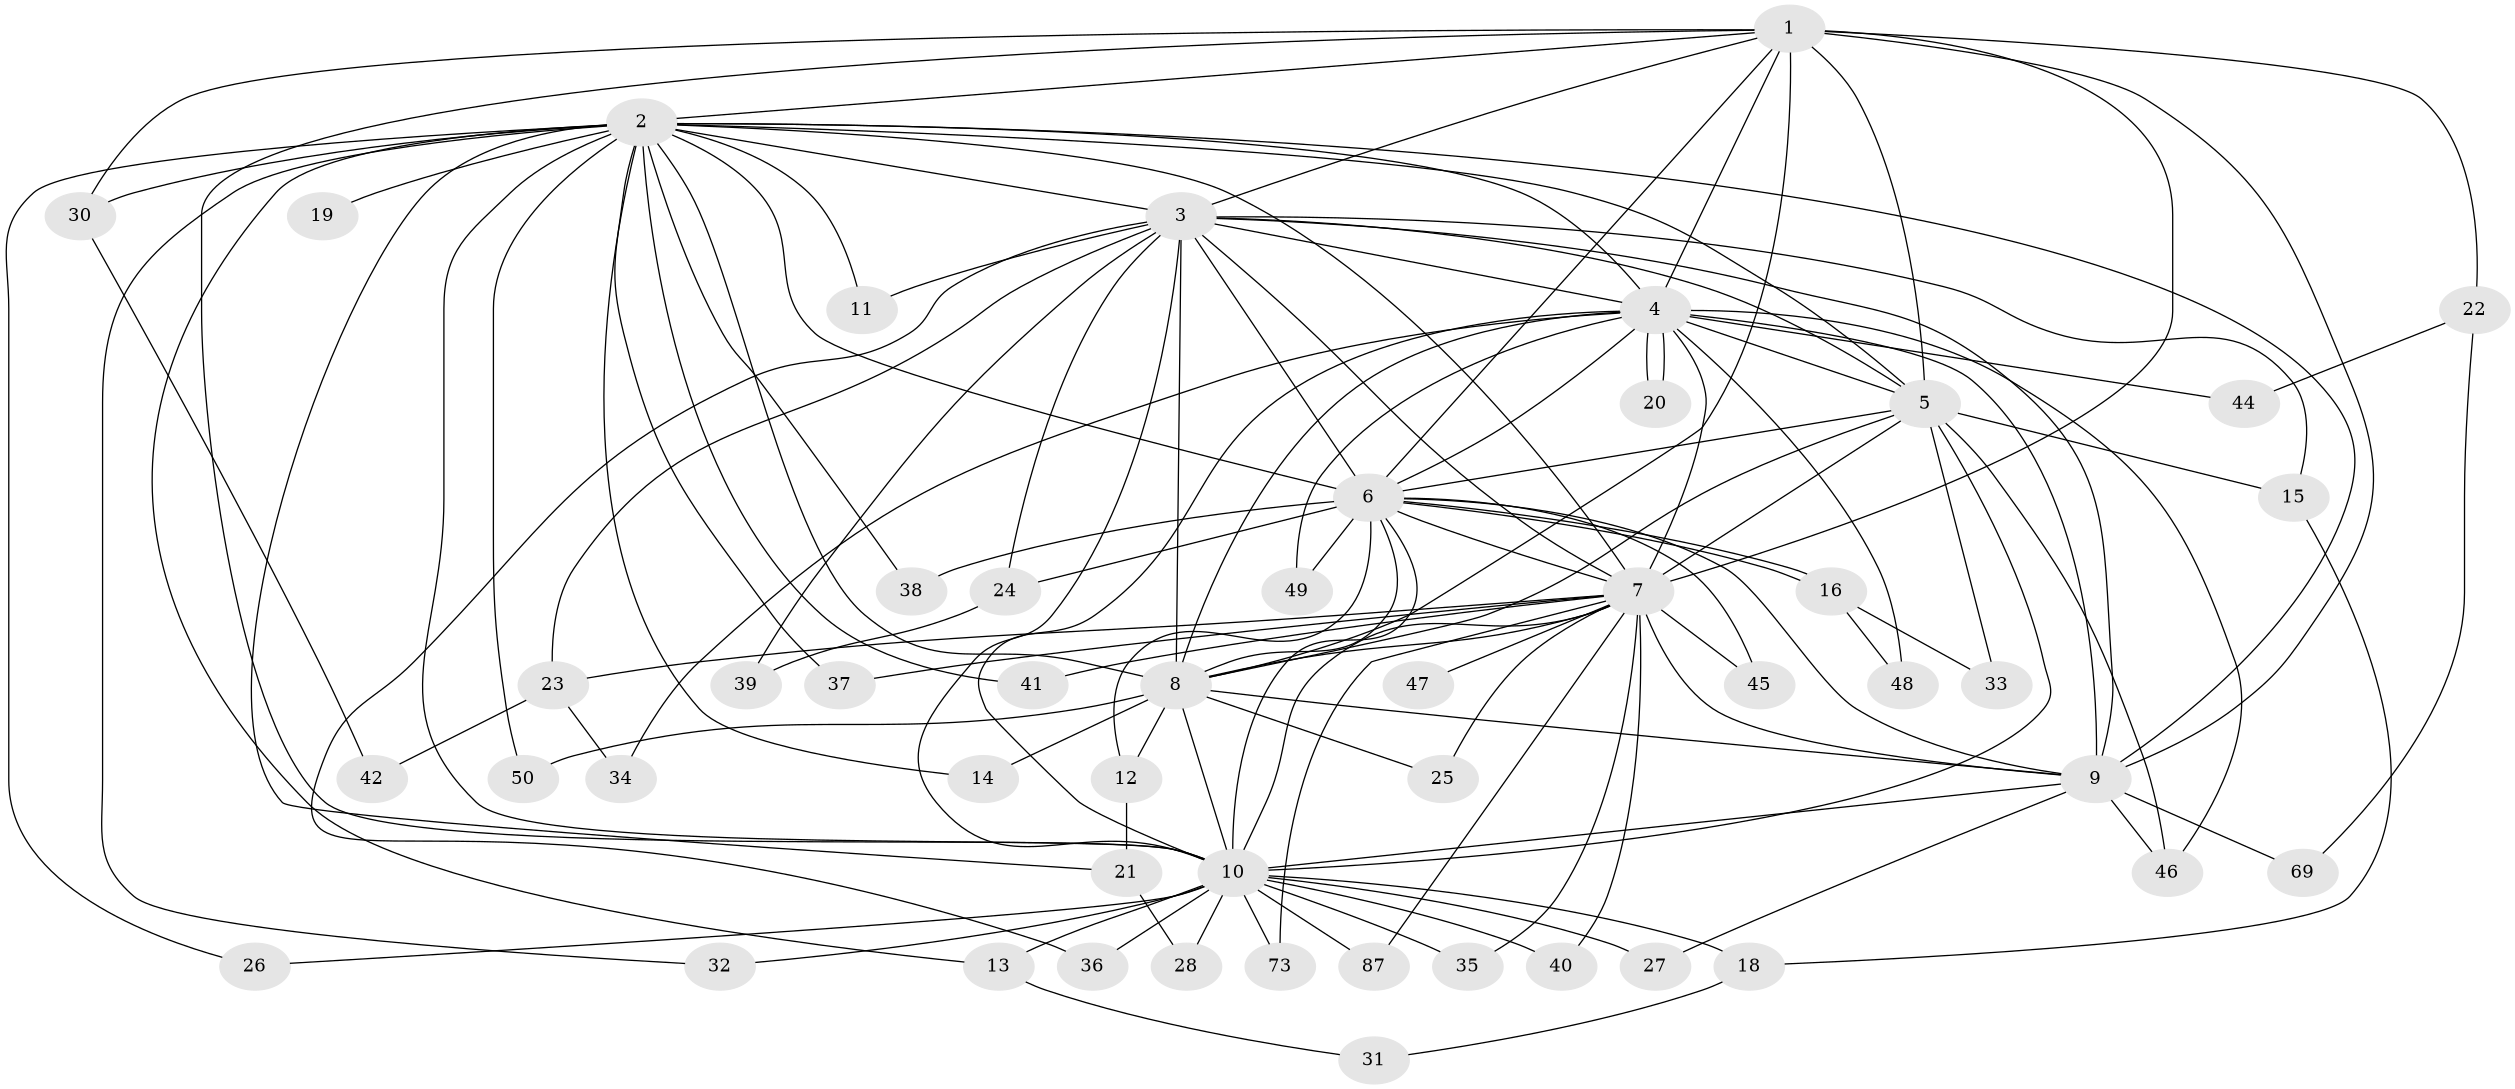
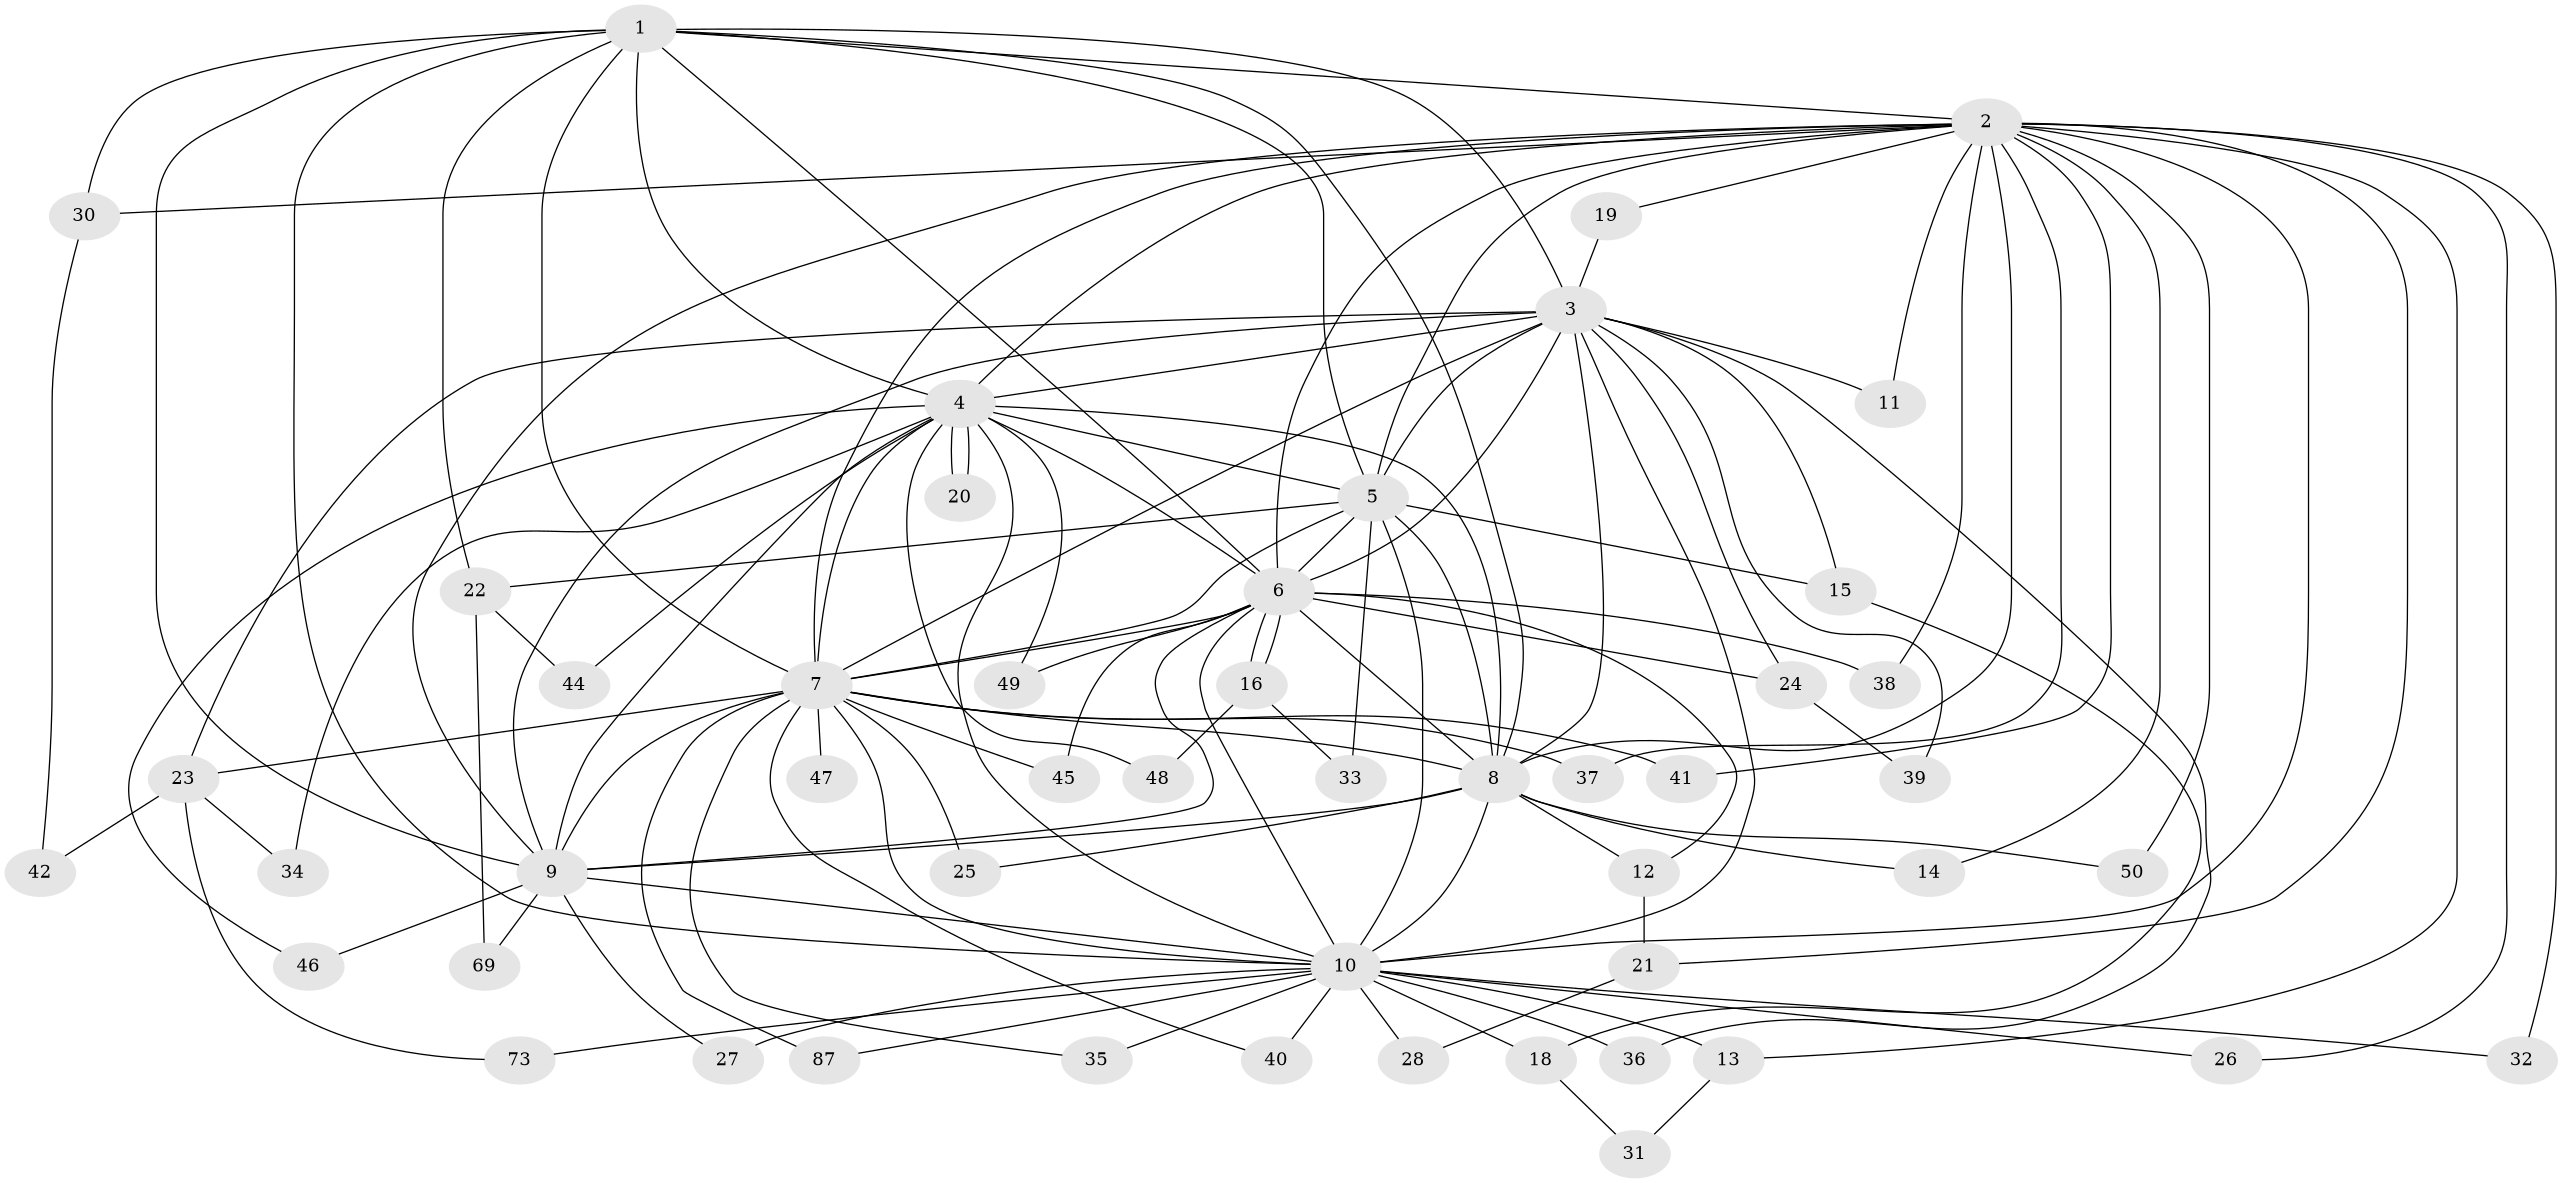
(912, 169) -> (1589, 263)
(2098, 642) -> (924, 545)
(1352, 685) -> (274, 1000)
